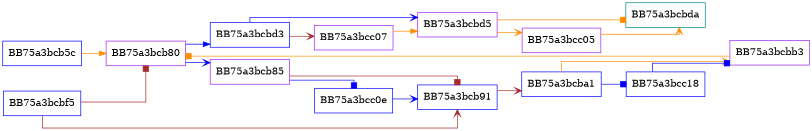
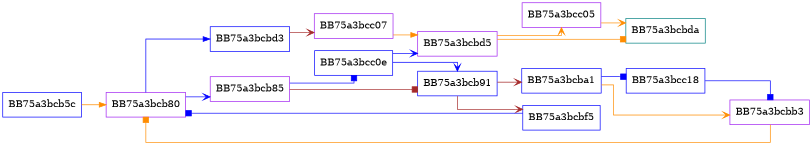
(328, 17) -> (402, 53)
(128, 102) -> (358, 113)
(250, 128) -> (480, 109)
